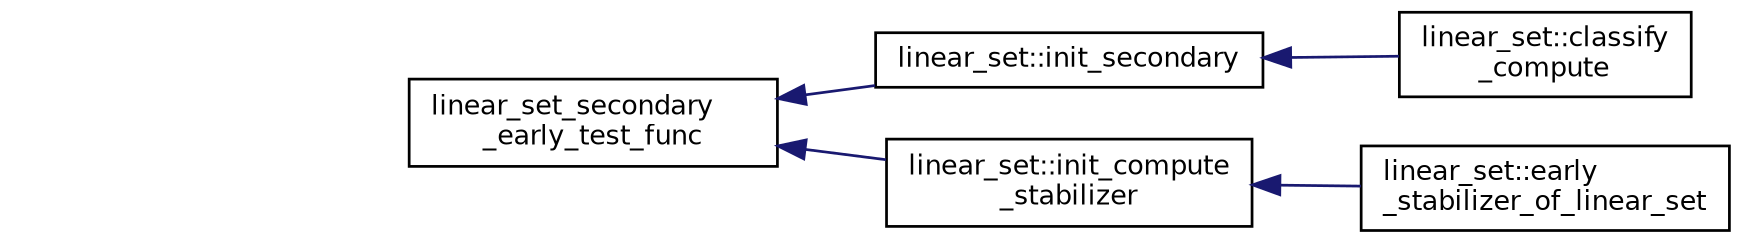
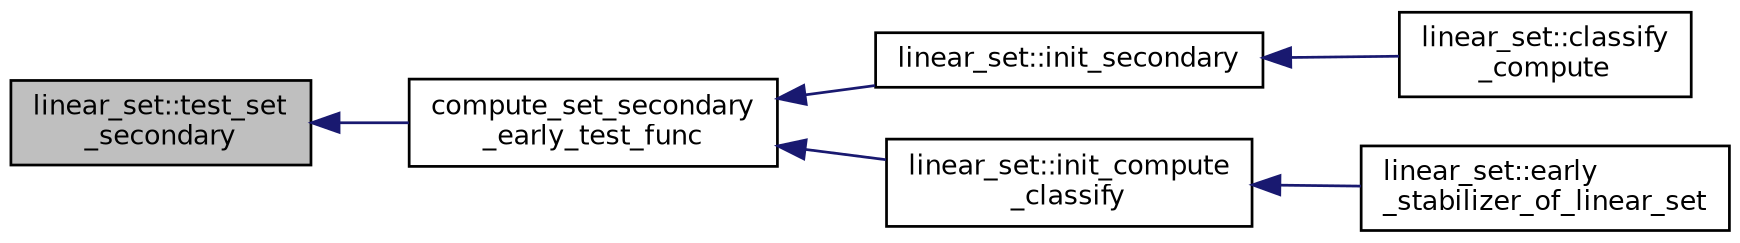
none -> (161, 123)
(593, 123) -> (593, 123)
(1069, 183) -> (1069, 183)
